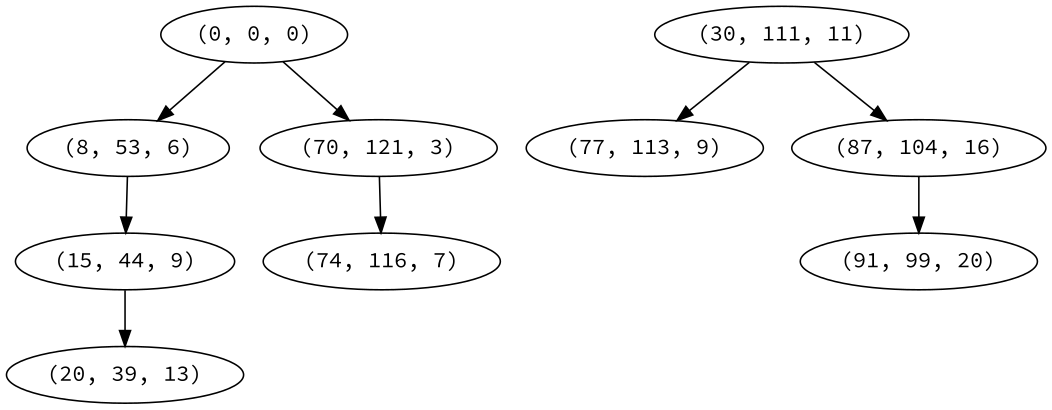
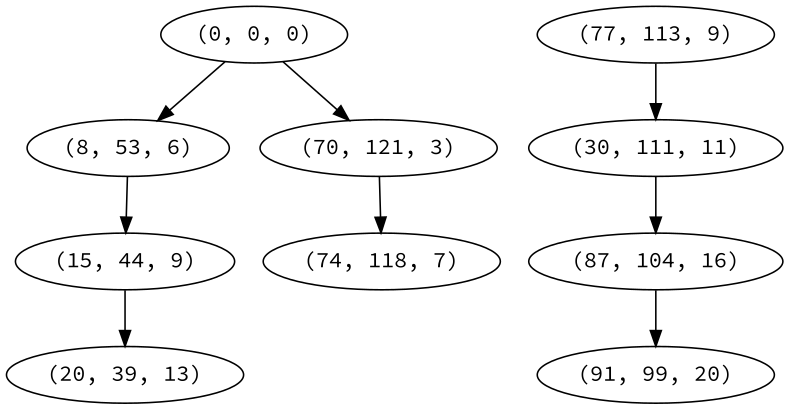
(719, 86) -> (656, 84)
(382, 261) -> (382, 261)
